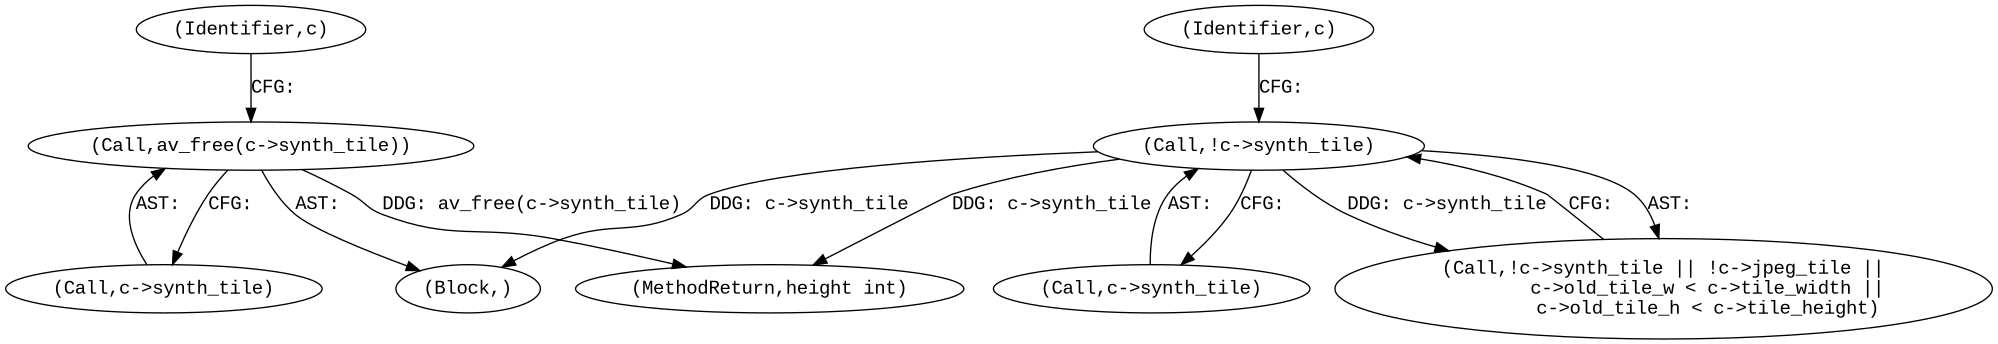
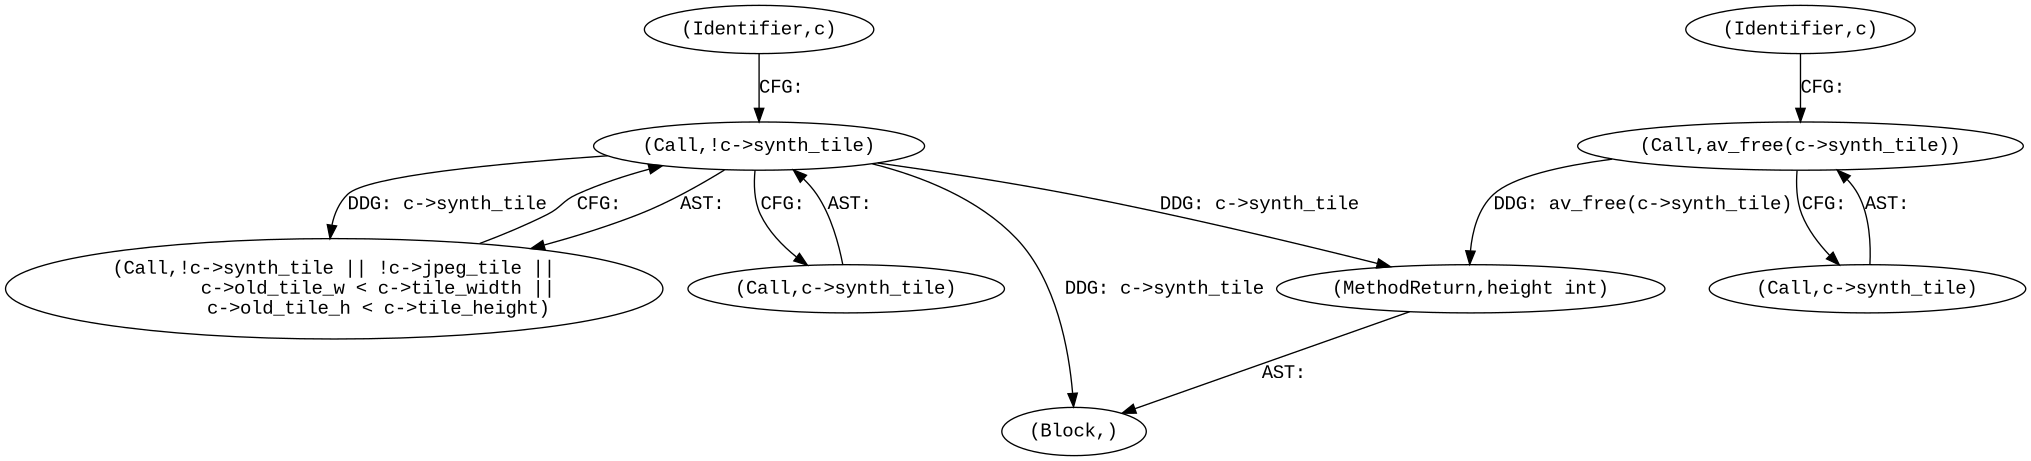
(324, 232) -> (1272, 360)
